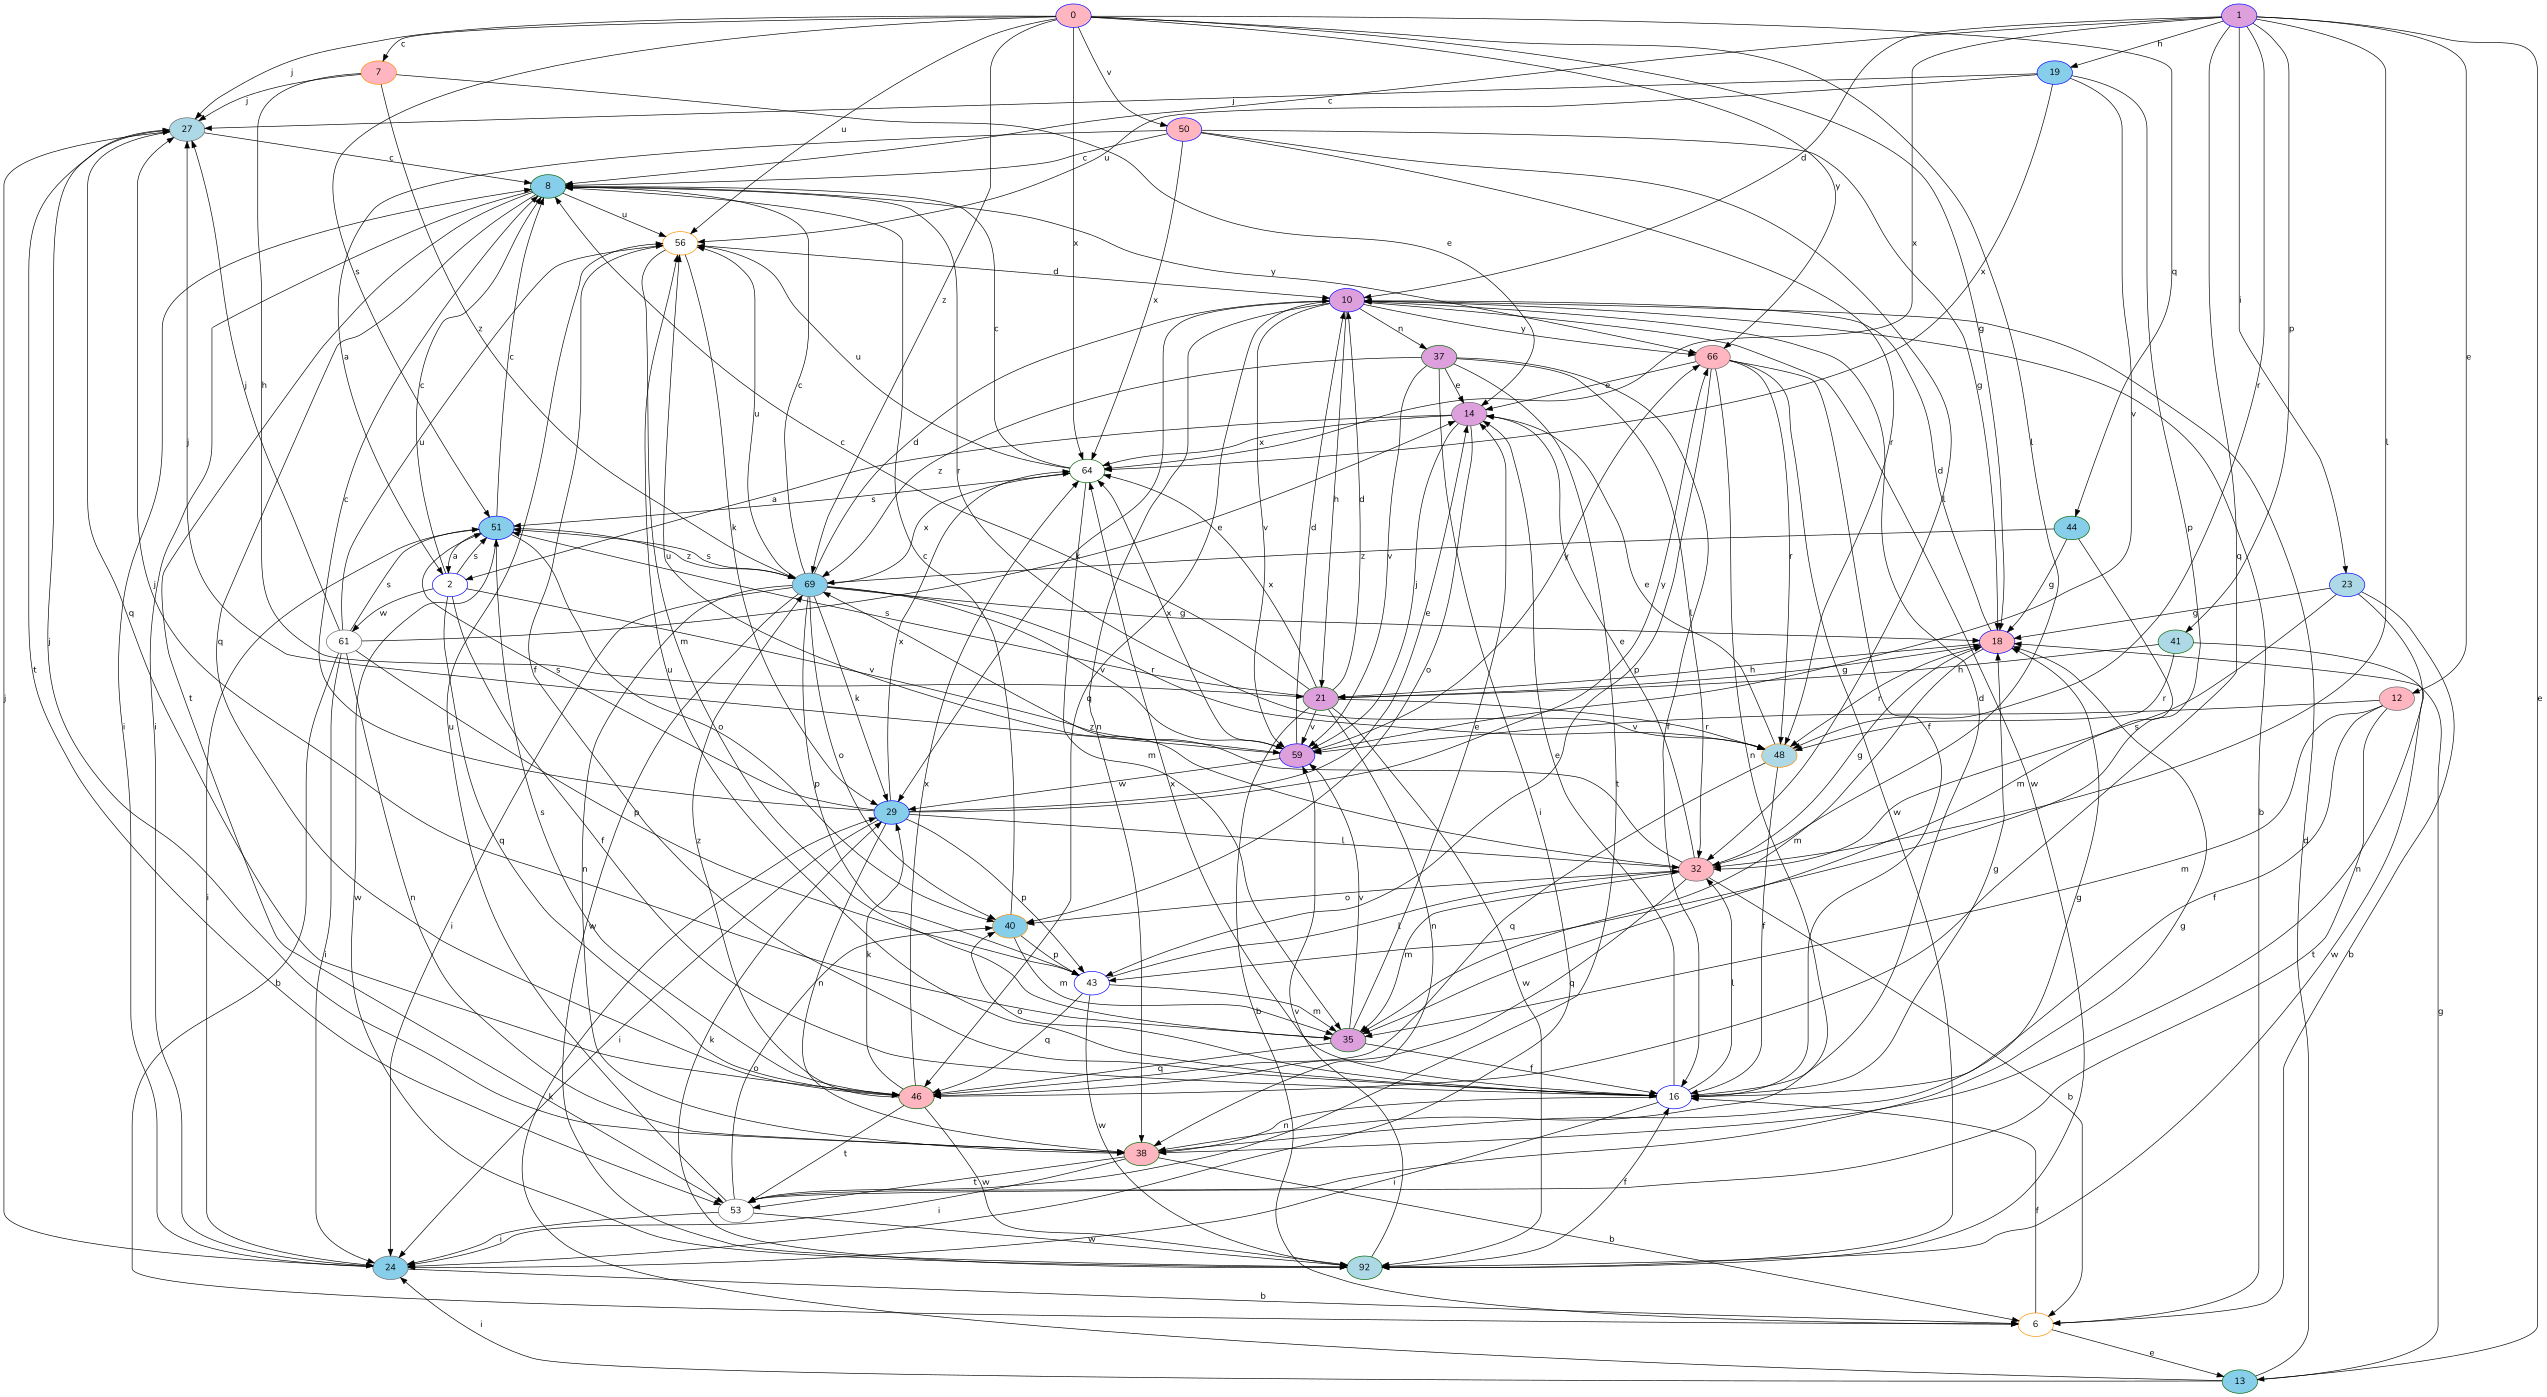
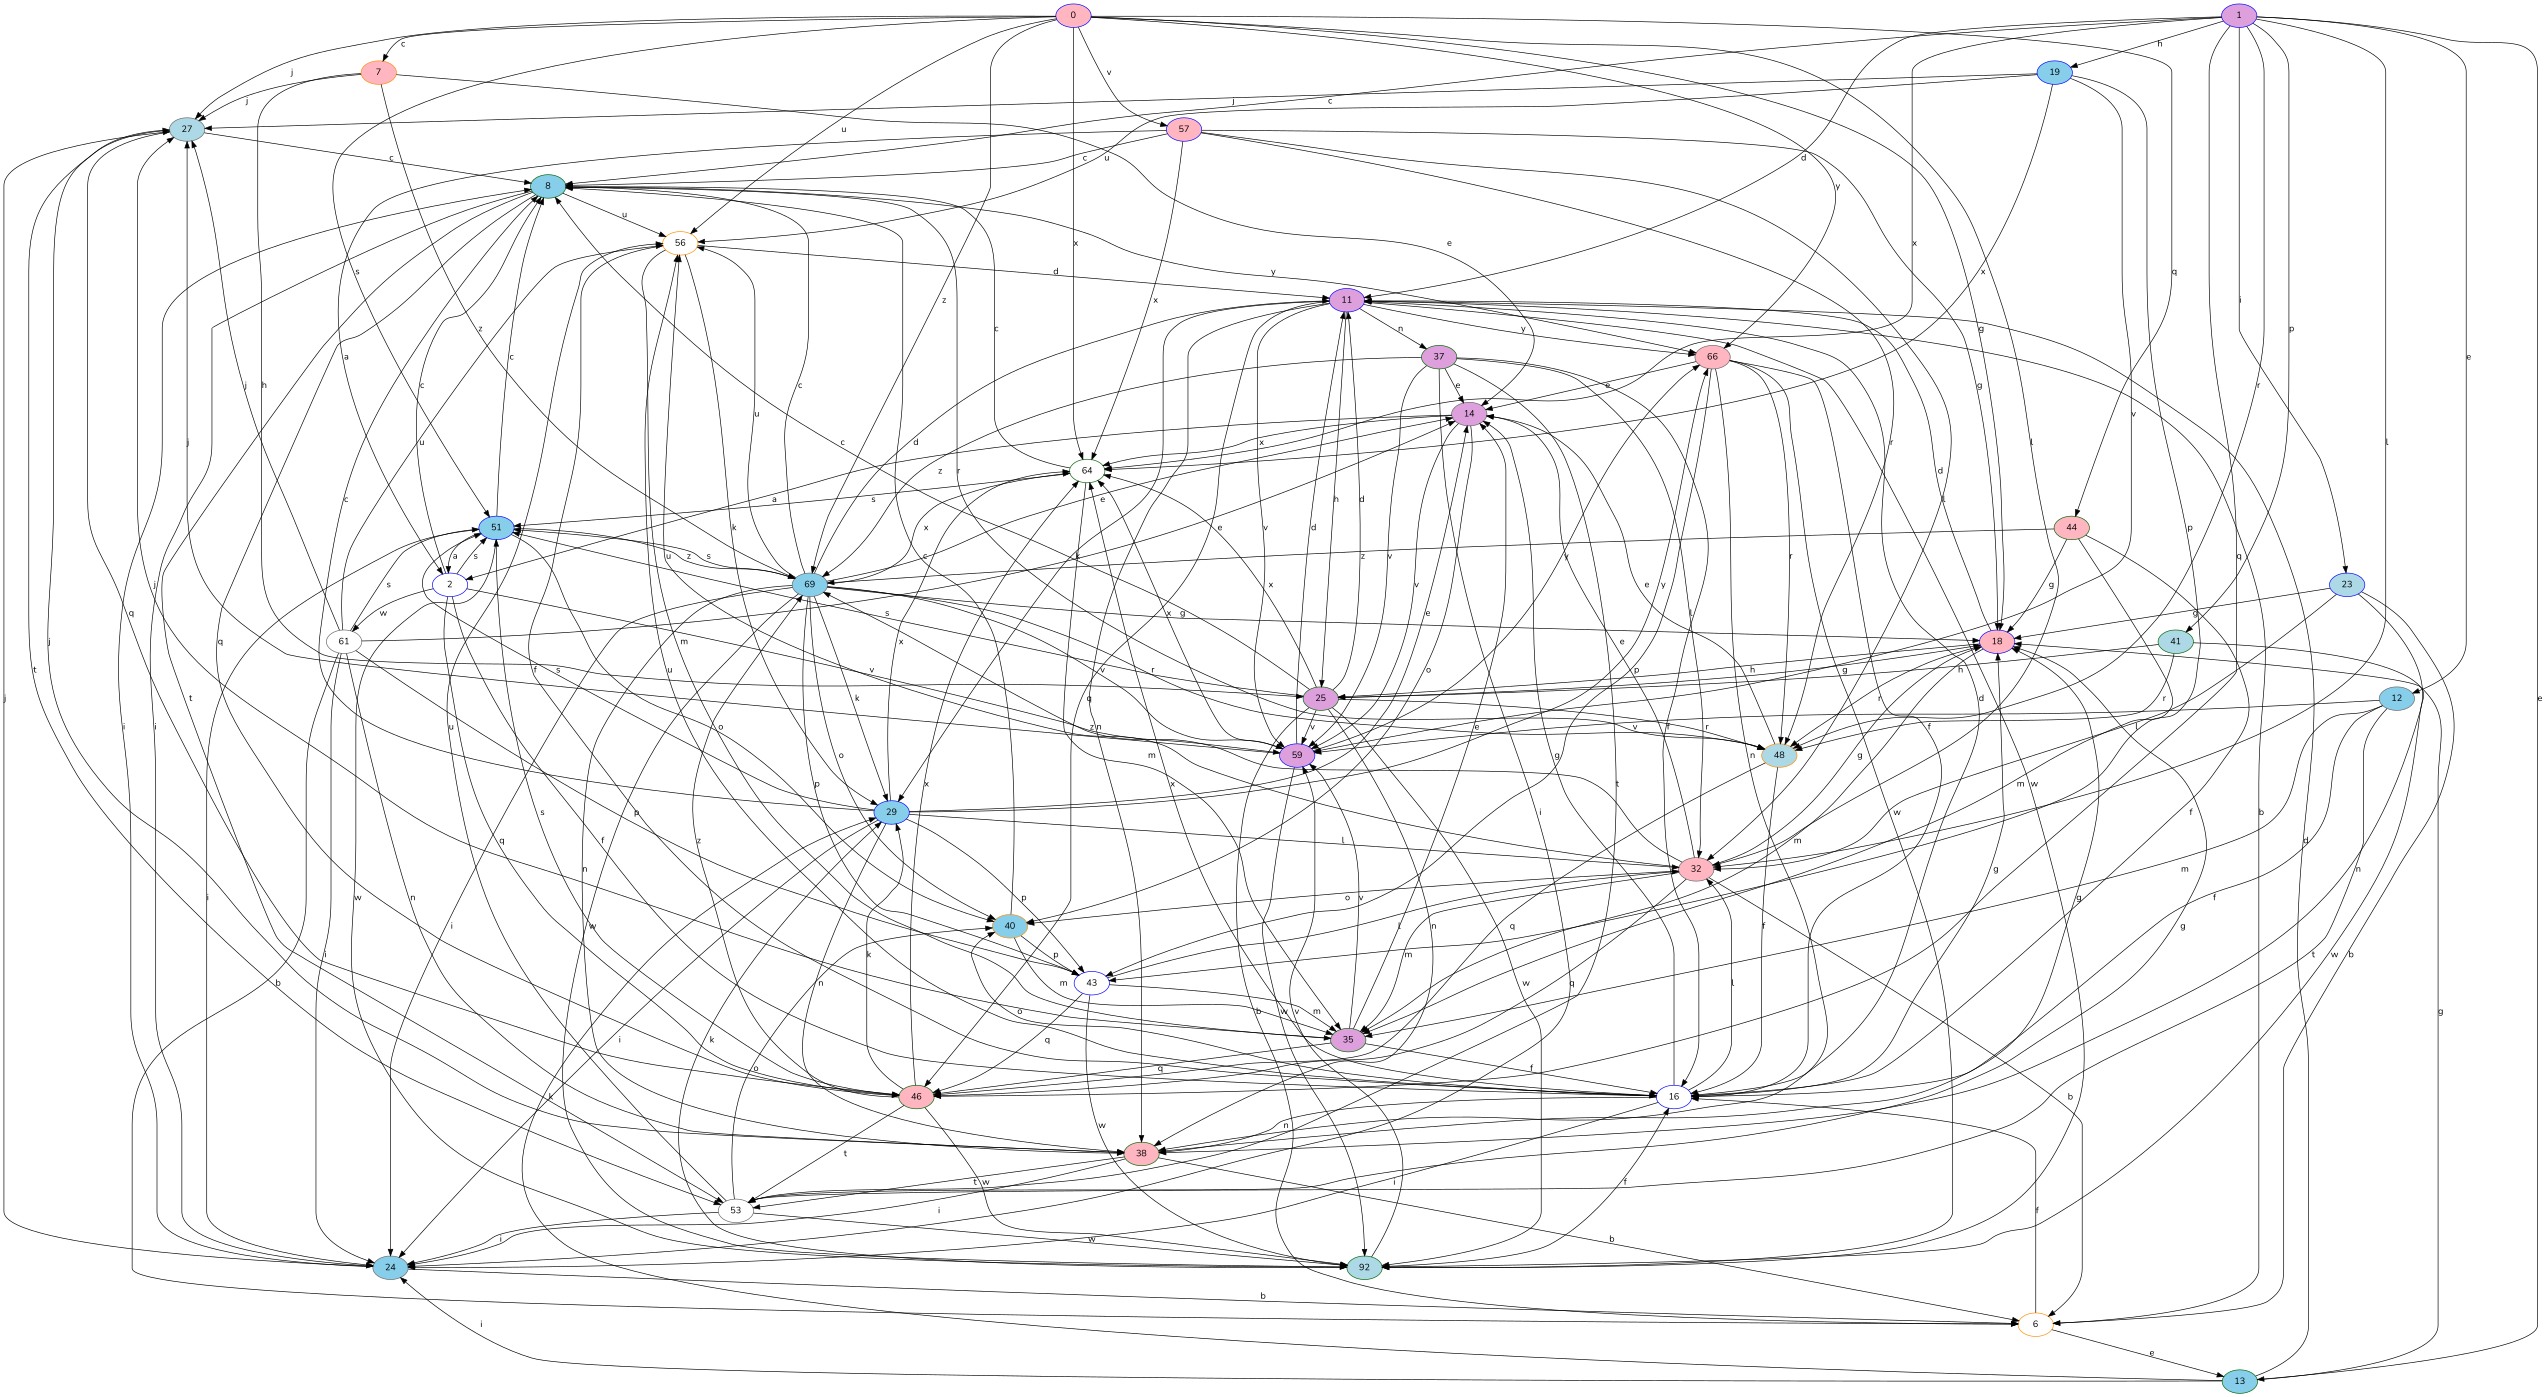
(1184, 130) -> (1184, 130)
(1347, 300) -> (1347, 300)
(870, 382) -> none
none -> (1117, 490)
(2072, 528) -> (2072, 528)
(1417, 585) -> (1417, 585)
(1321, 699) -> (1321, 699)
(2397, 699) -> (2397, 699)
(2137, 727) -> (2137, 727)
(1558, 756) -> (1558, 756)
(1098, 784) -> (1283, 1027)
none -> (2121, 864)
